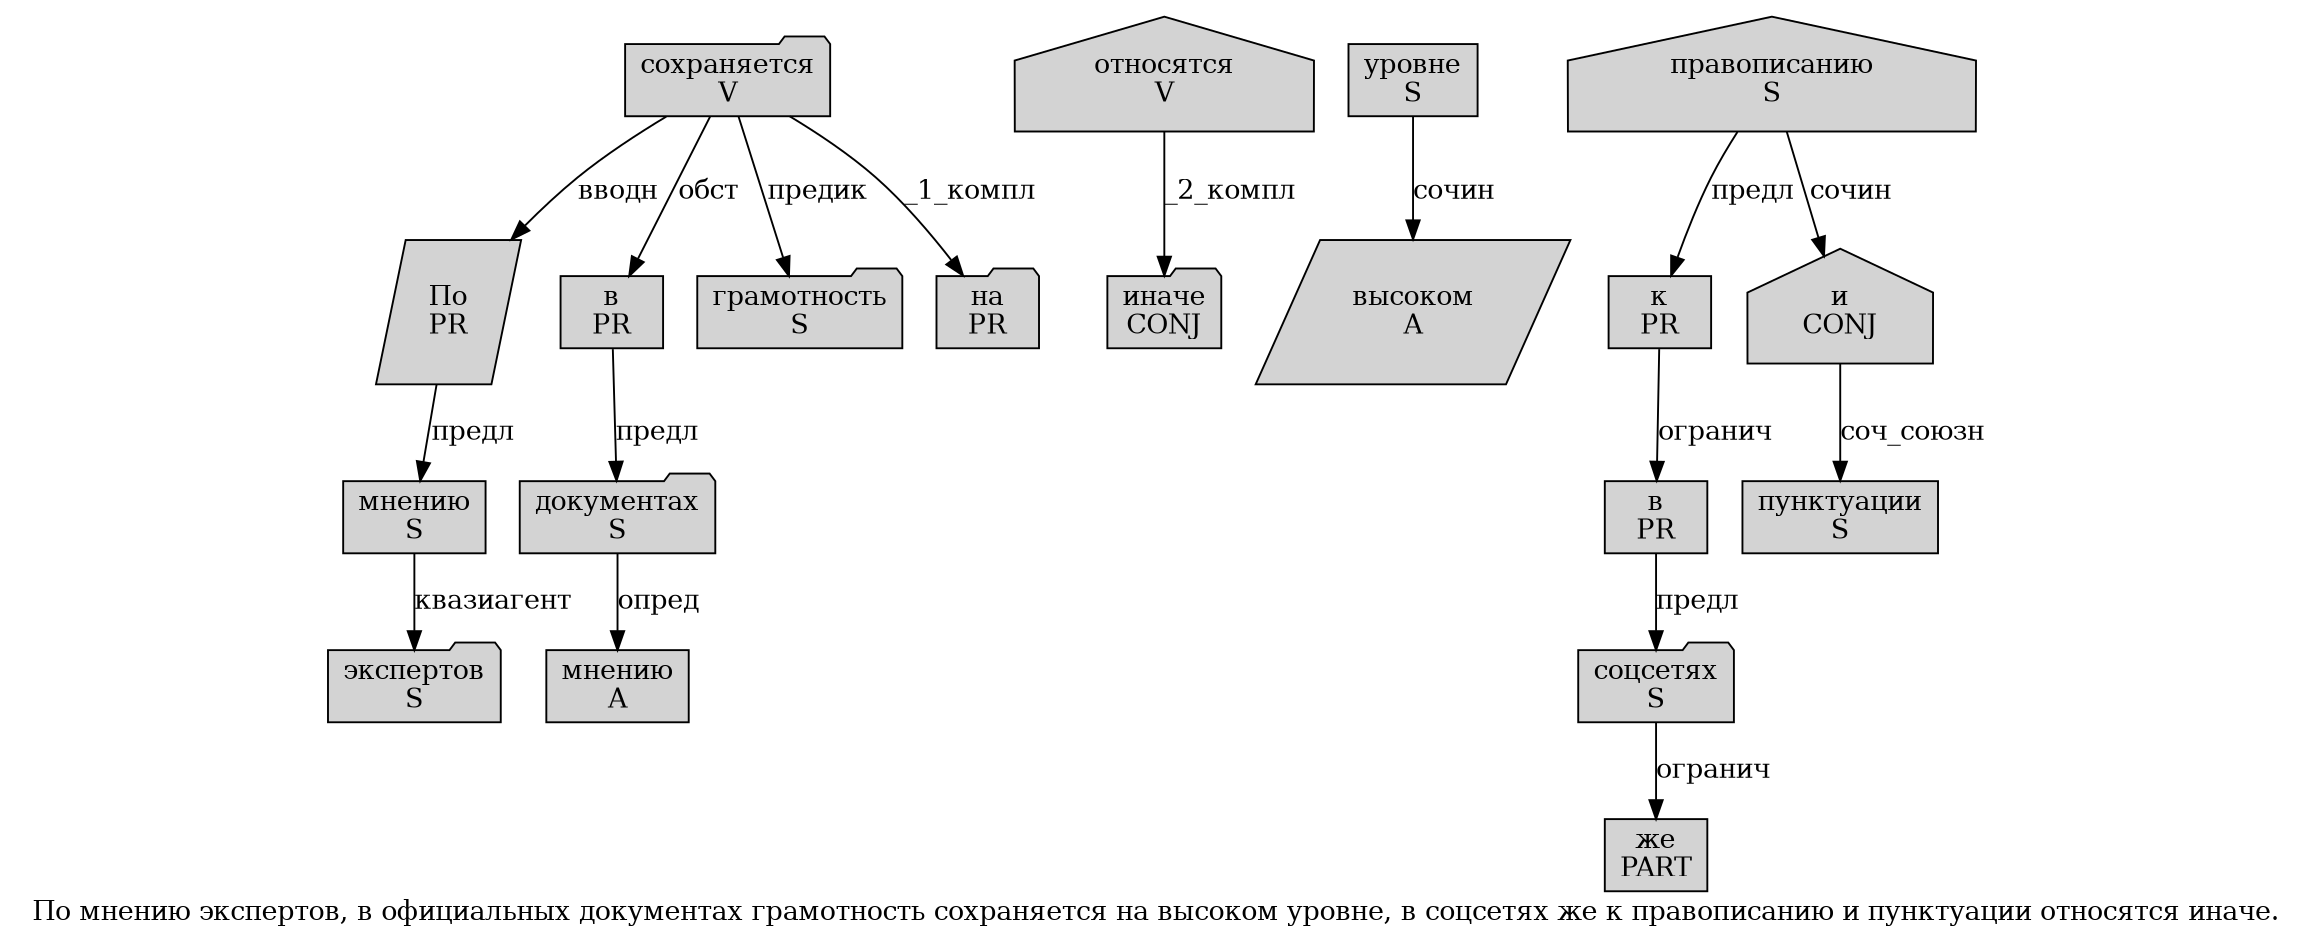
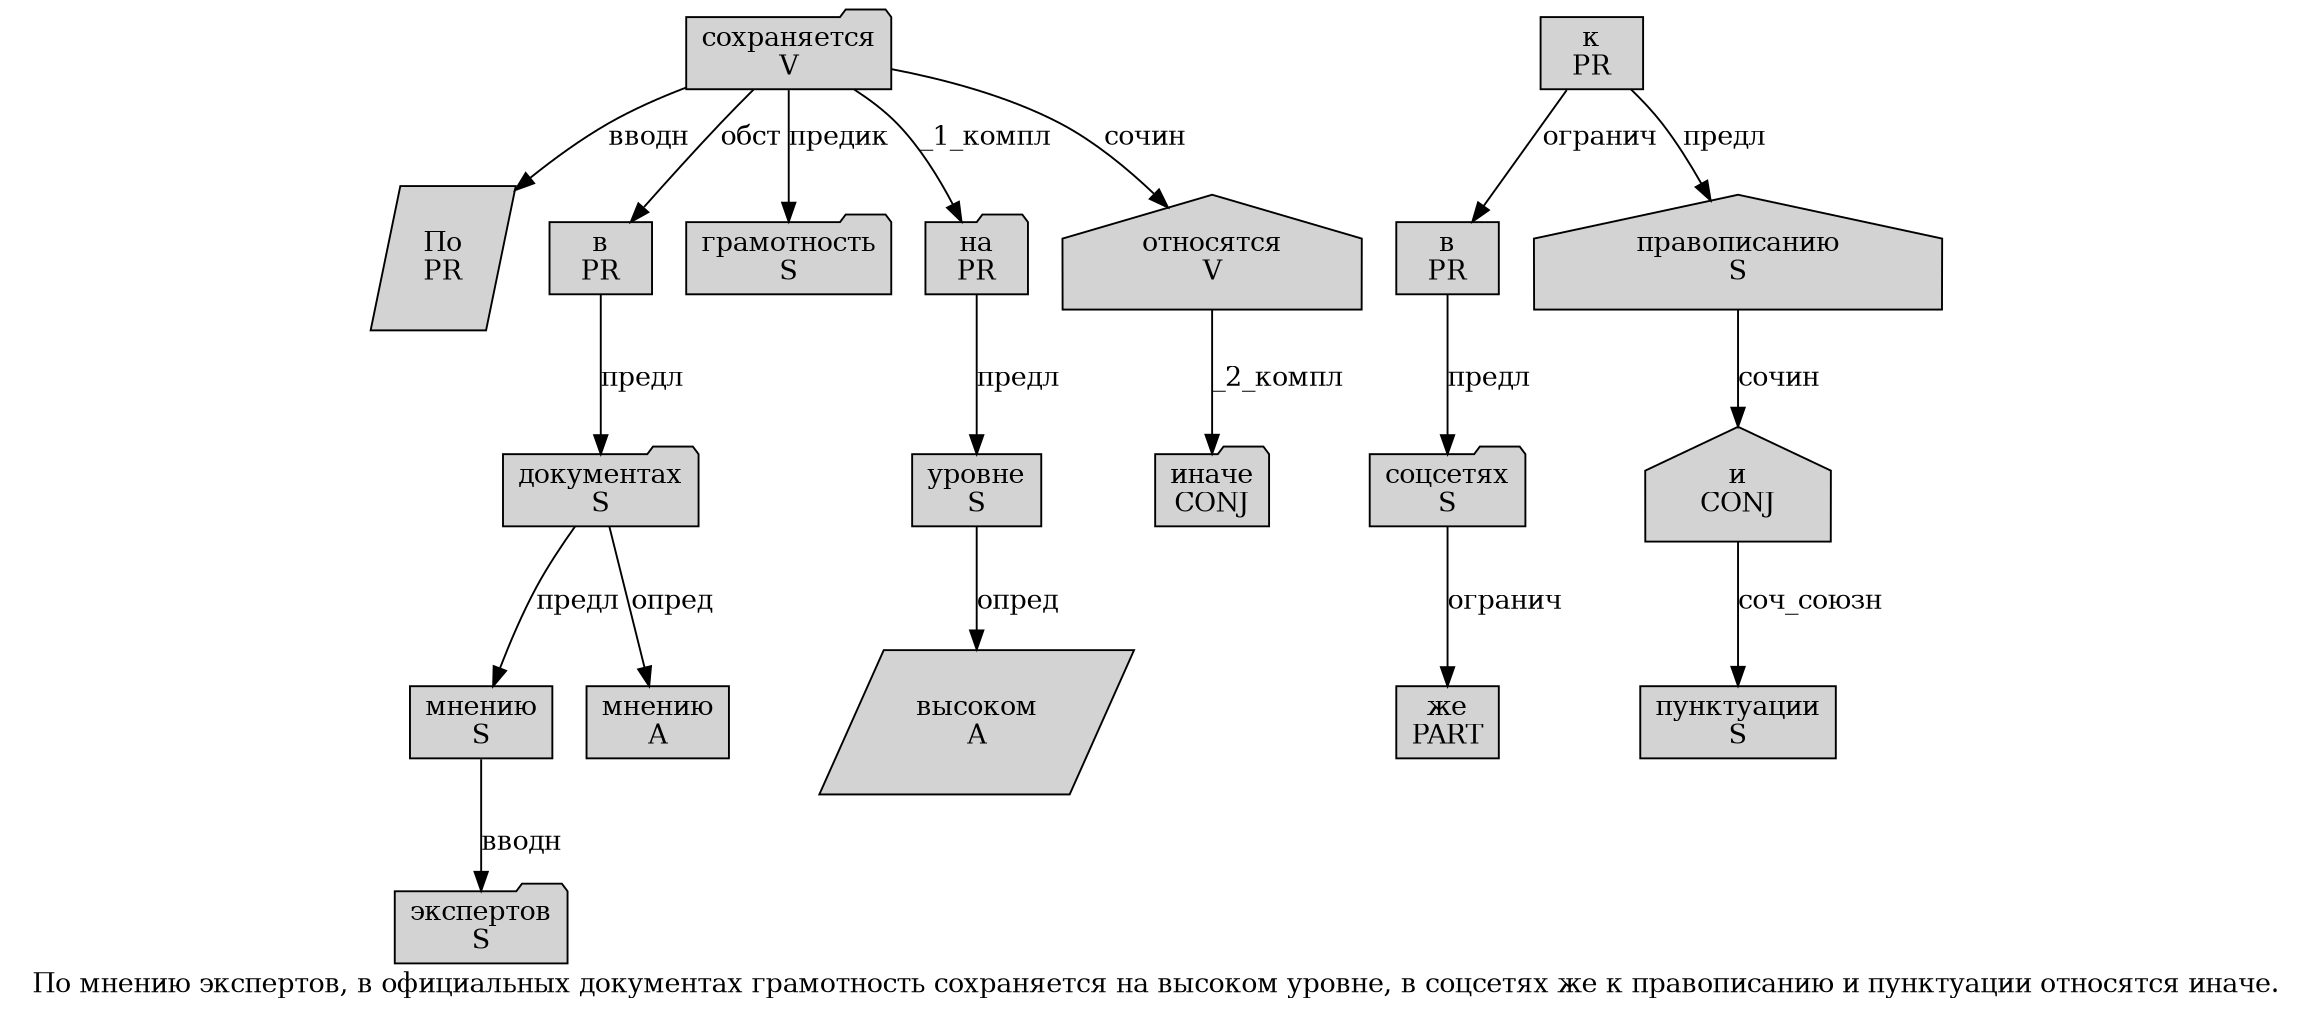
none -> (1033, 111)
(1454, 192) -> (1018, 602)
(1704, 193) -> (1670, 134)
none -> (977, 365)
(430, 423) -> (532, 595)
(493, 602) -> (522, 843)
